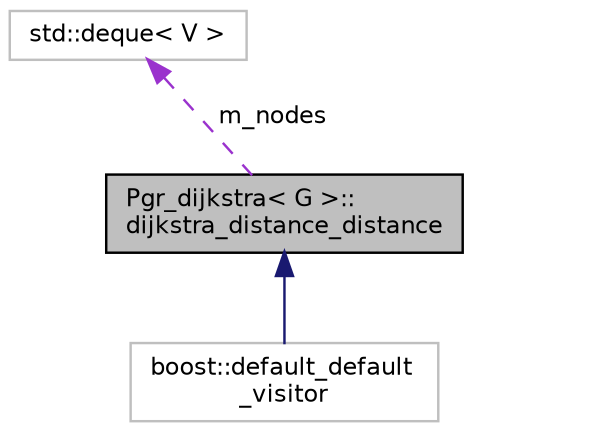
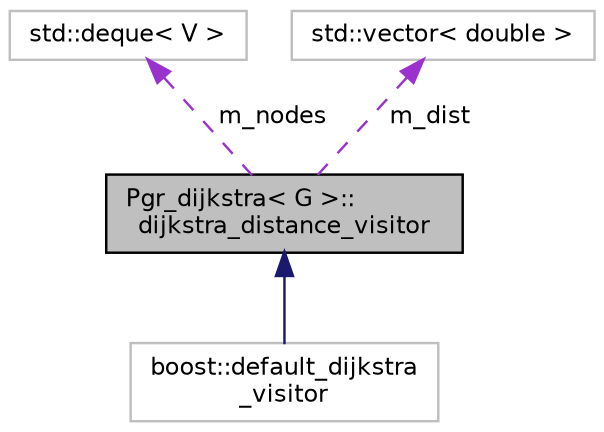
none -> (443, 35)
(284, 214) -> (284, 214)
(284, 382) -> (284, 382)
